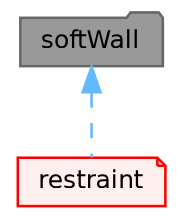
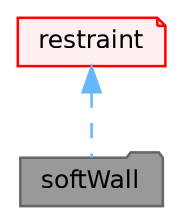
(92, 125) -> (92, 125)
